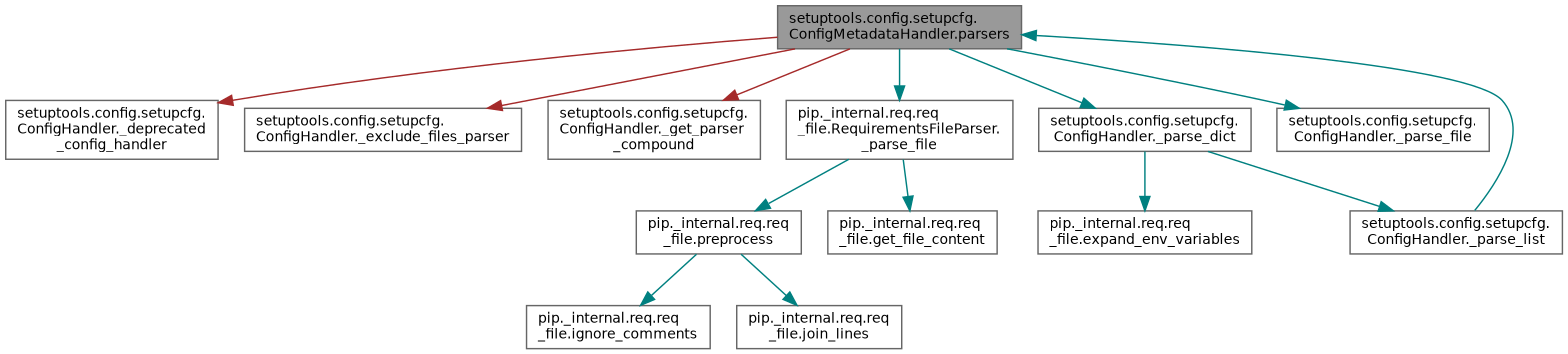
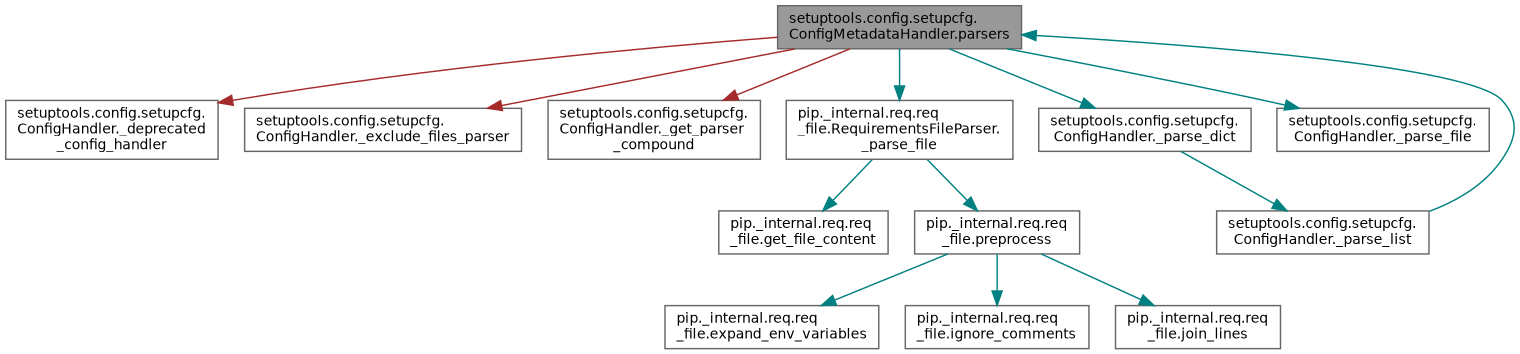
(1145, 174) -> (891, 277)
